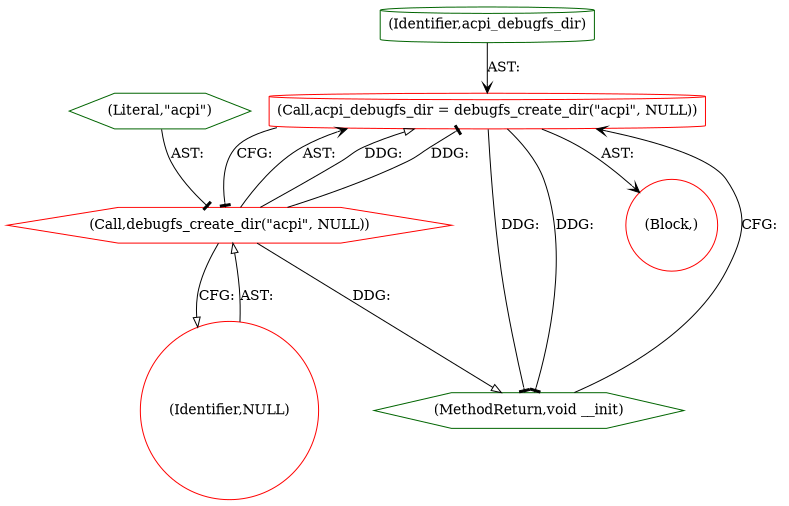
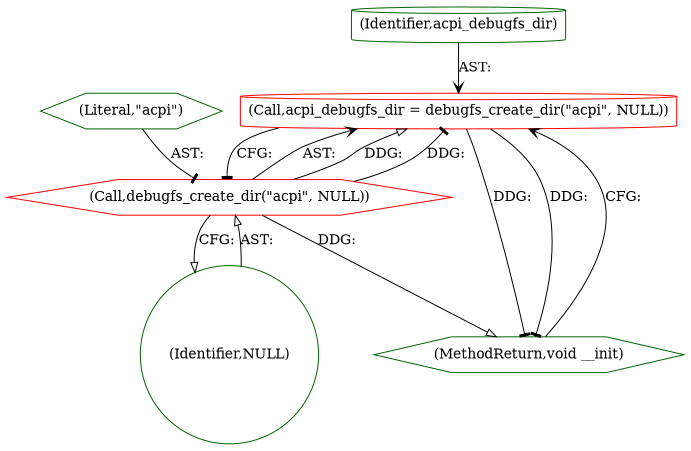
(672, 225) -> none
(229, 411) -> (229, 355)
